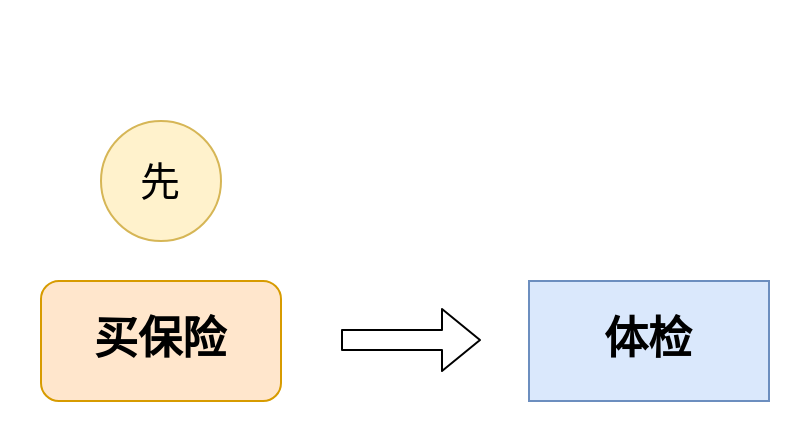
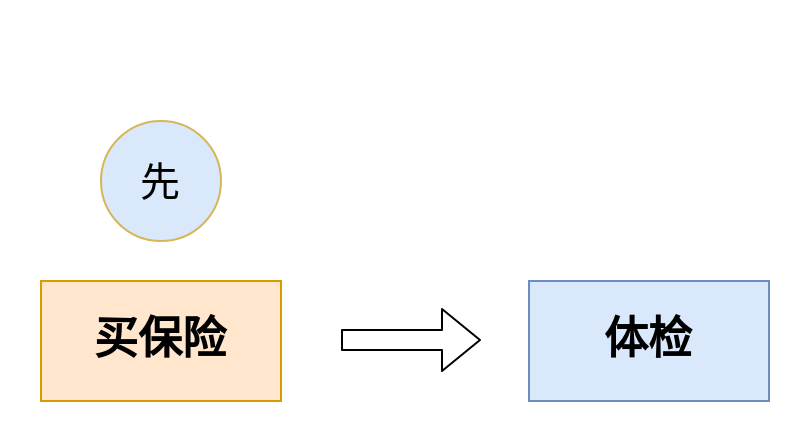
(161, 181) -> (161, 181)
(161, 341) -> (161, 341)
